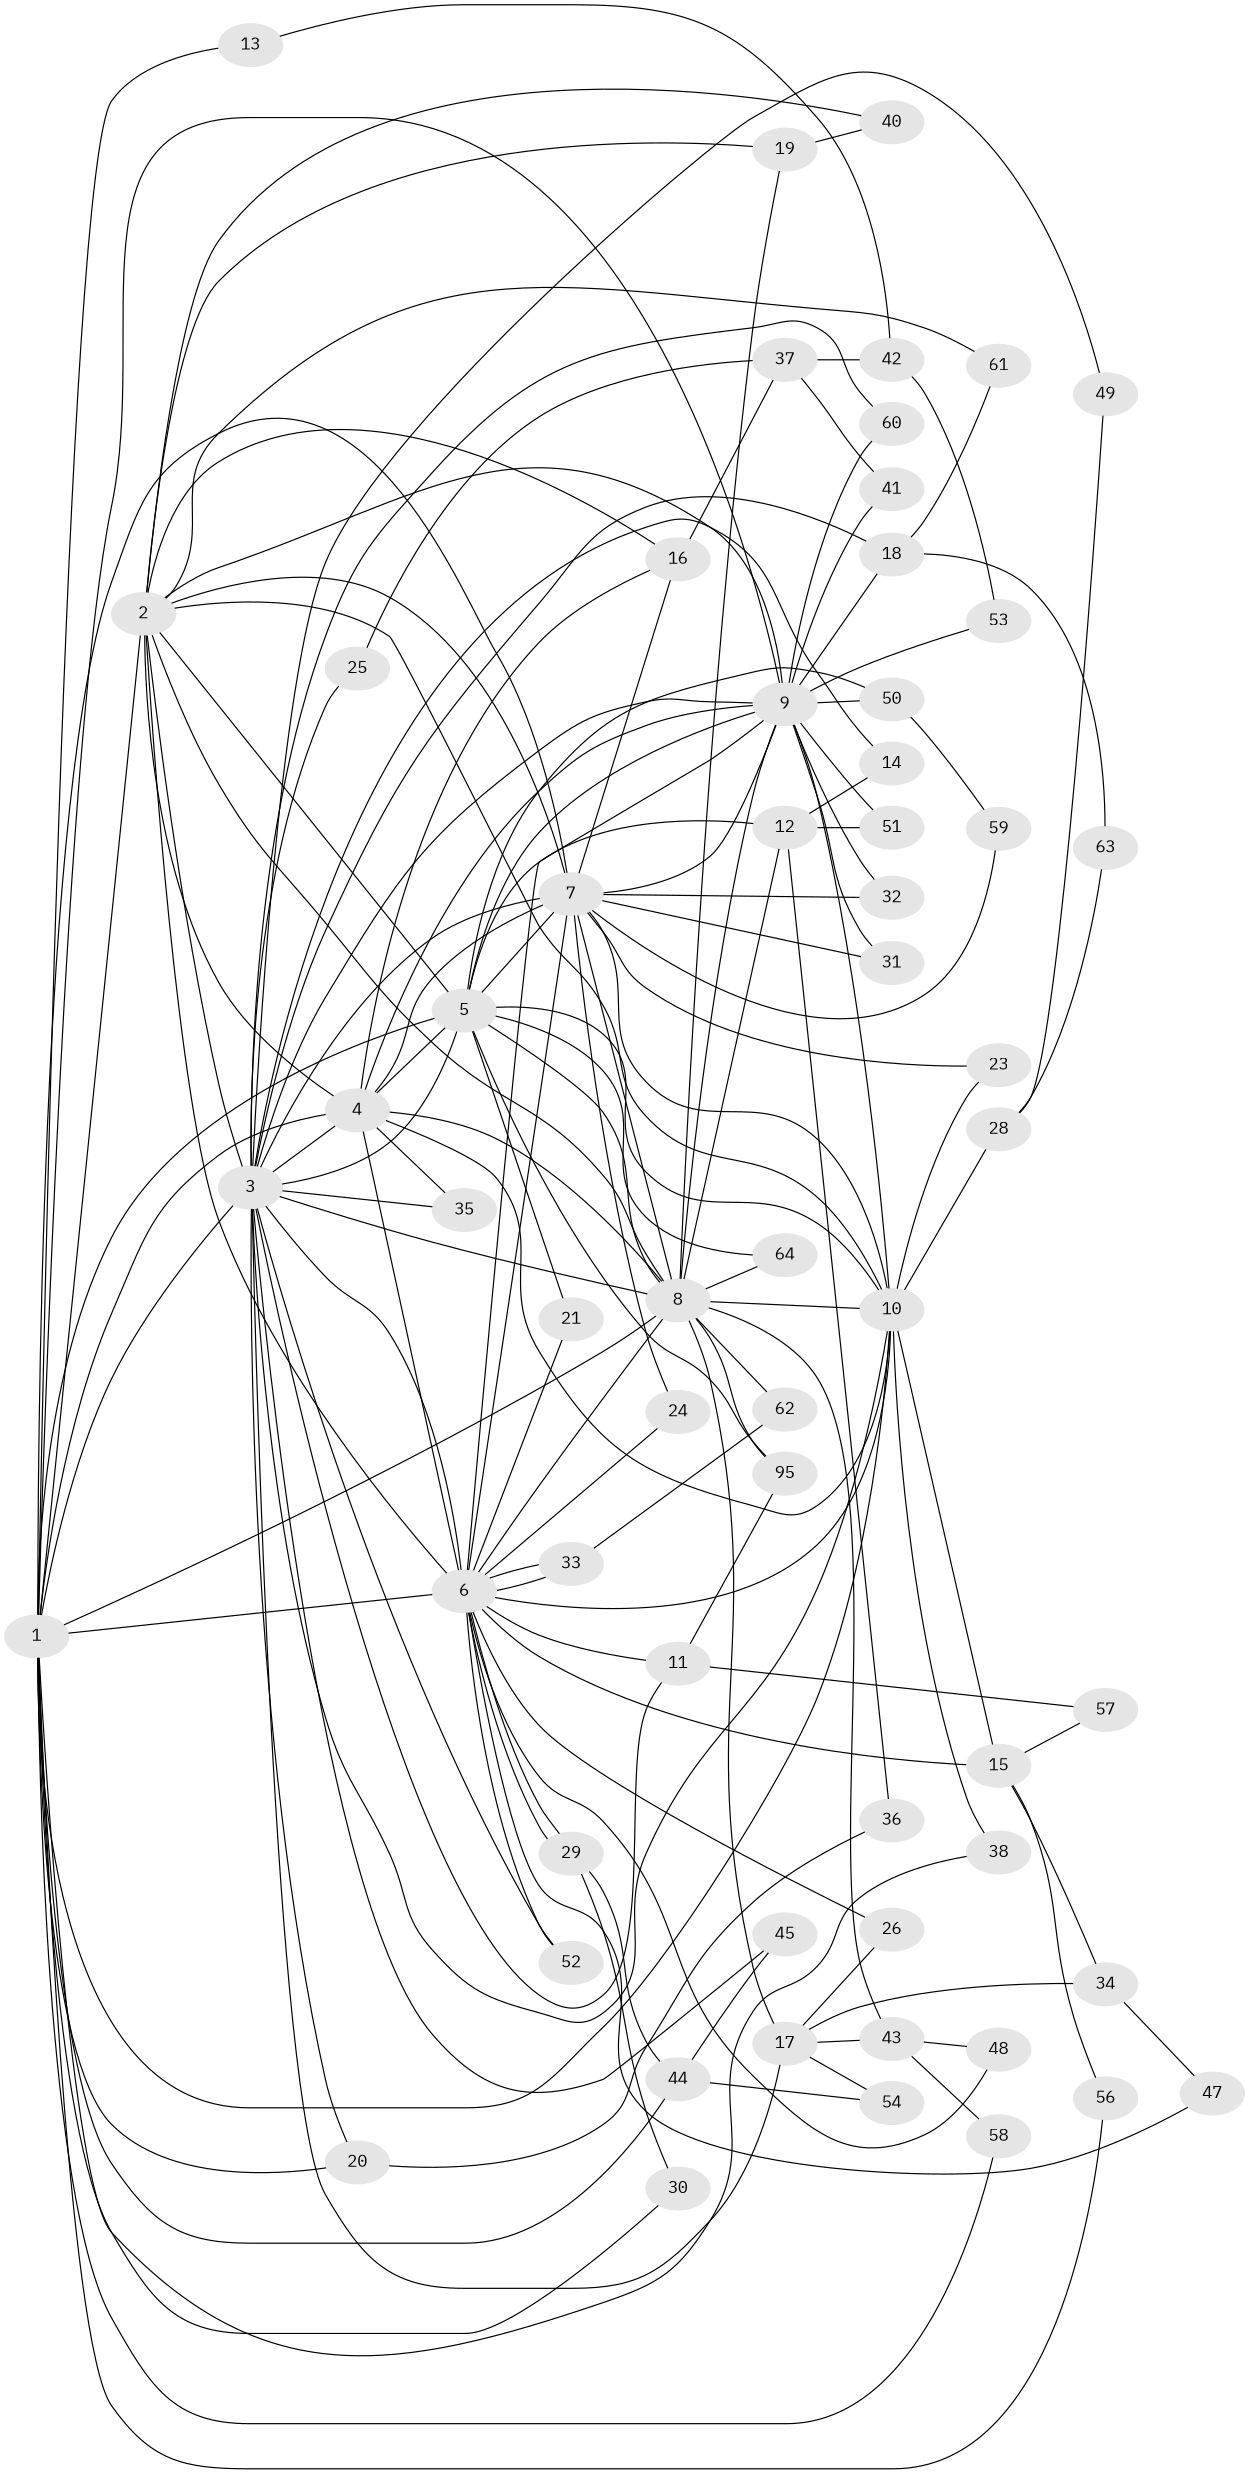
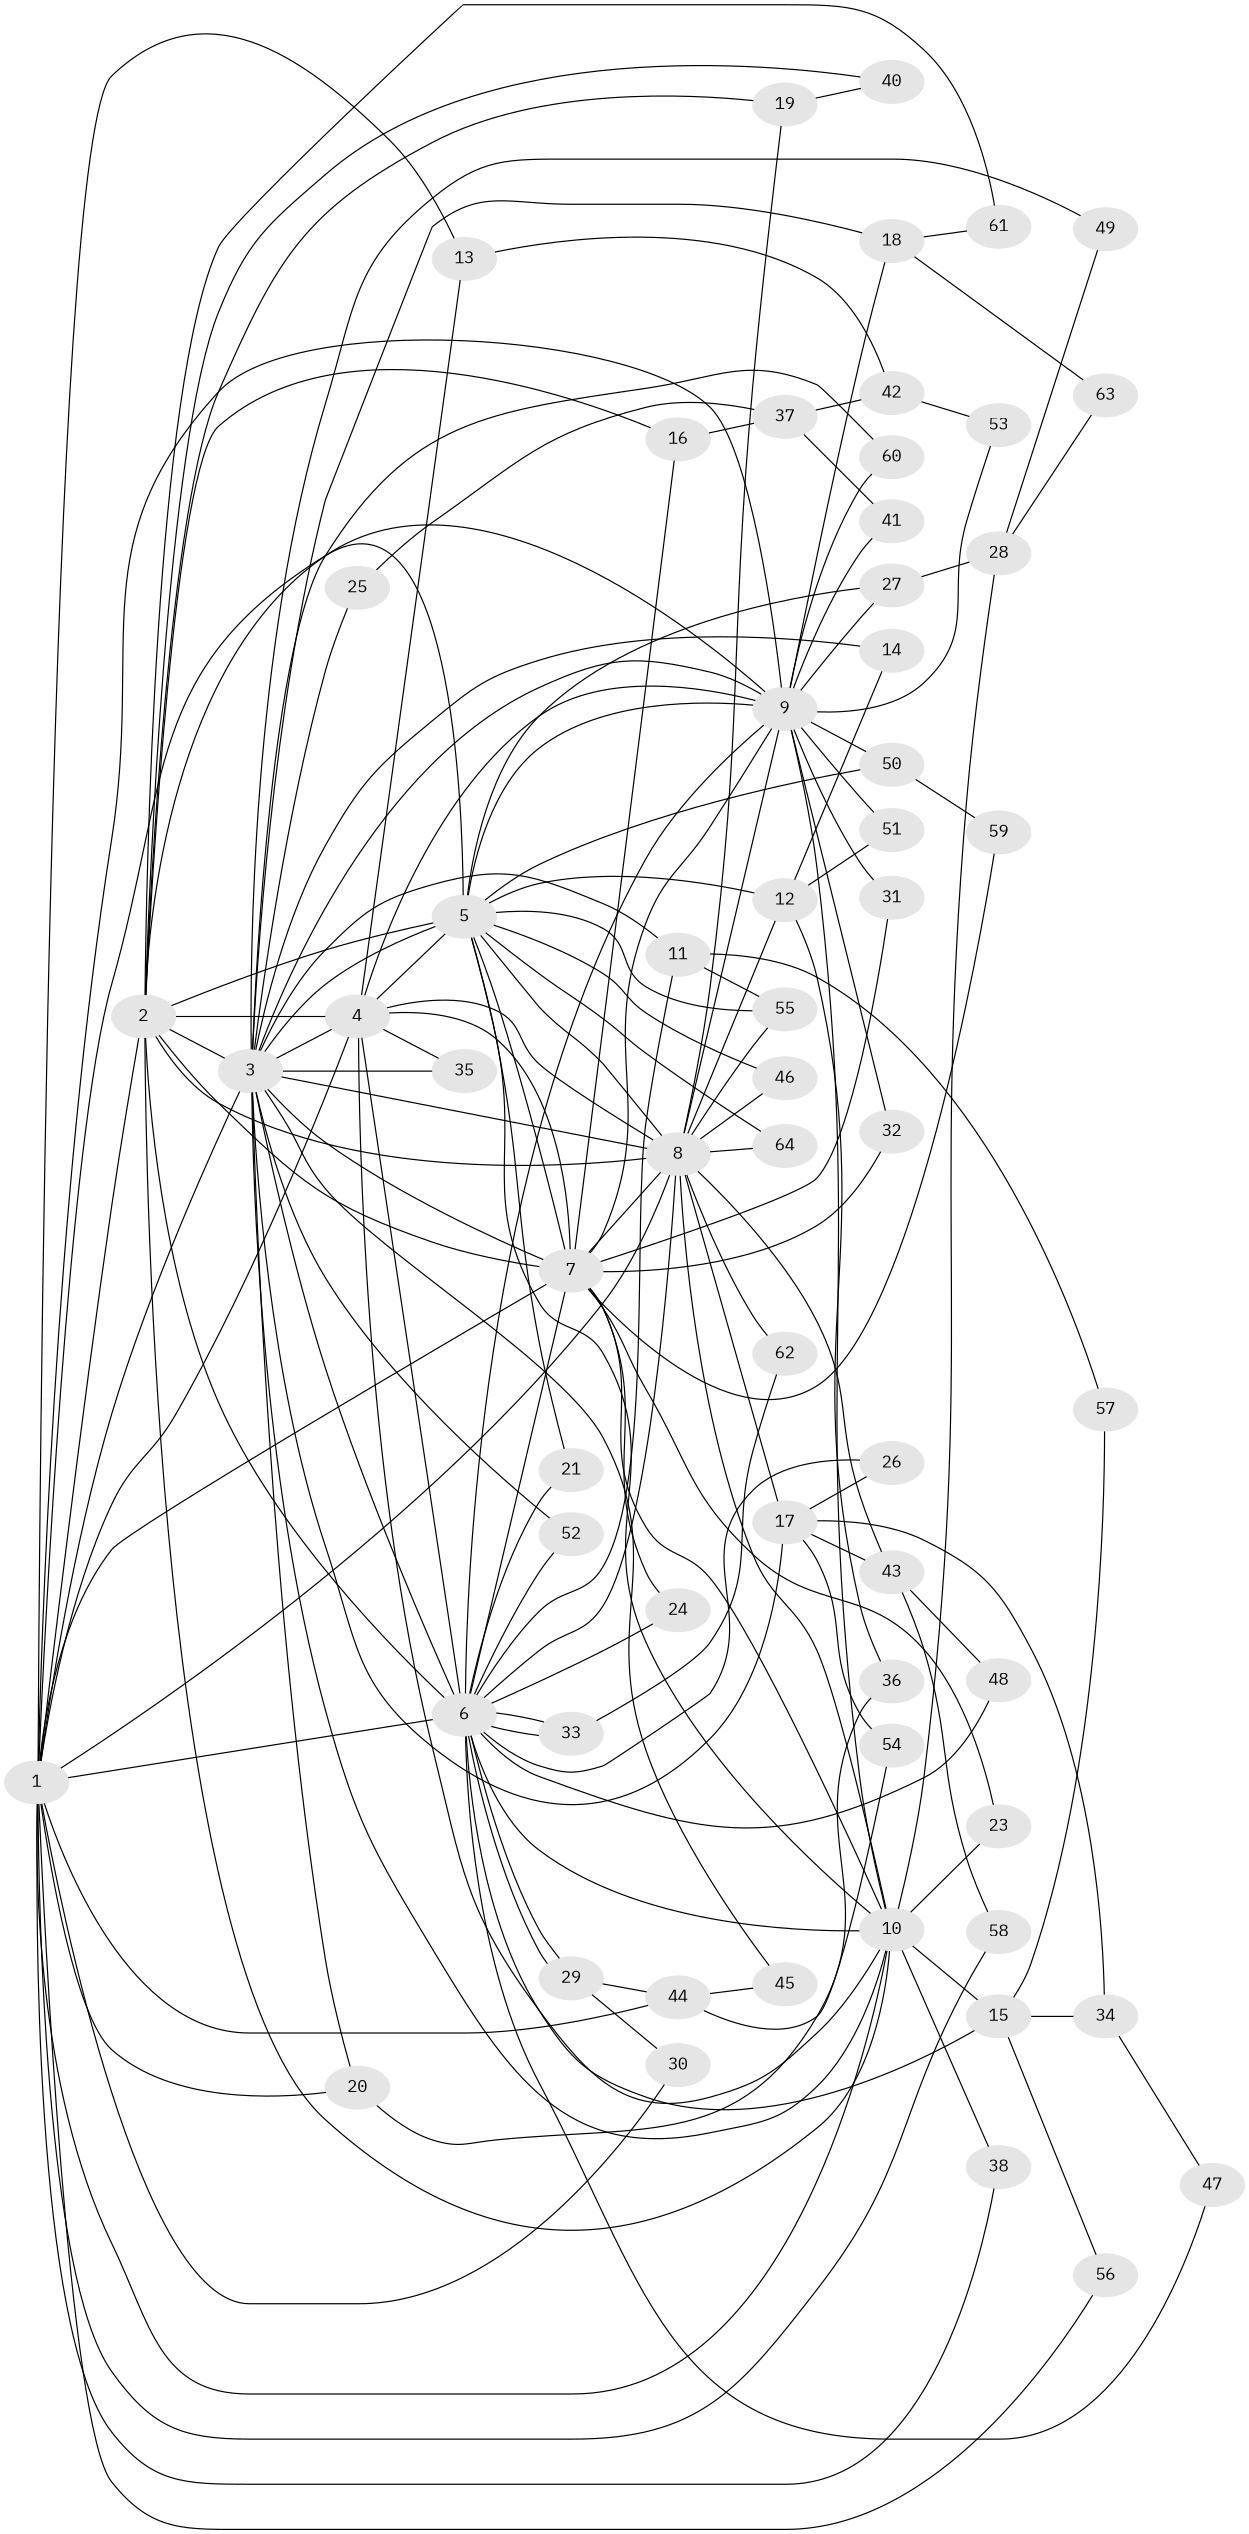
none -> (892, 585)
(444, 791) -> (411, 638)
none -> (785, 1078)
(785, 1474) -> (785, 1009)
